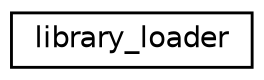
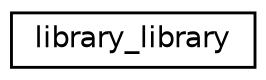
(132, 40) -> (133, 40)
